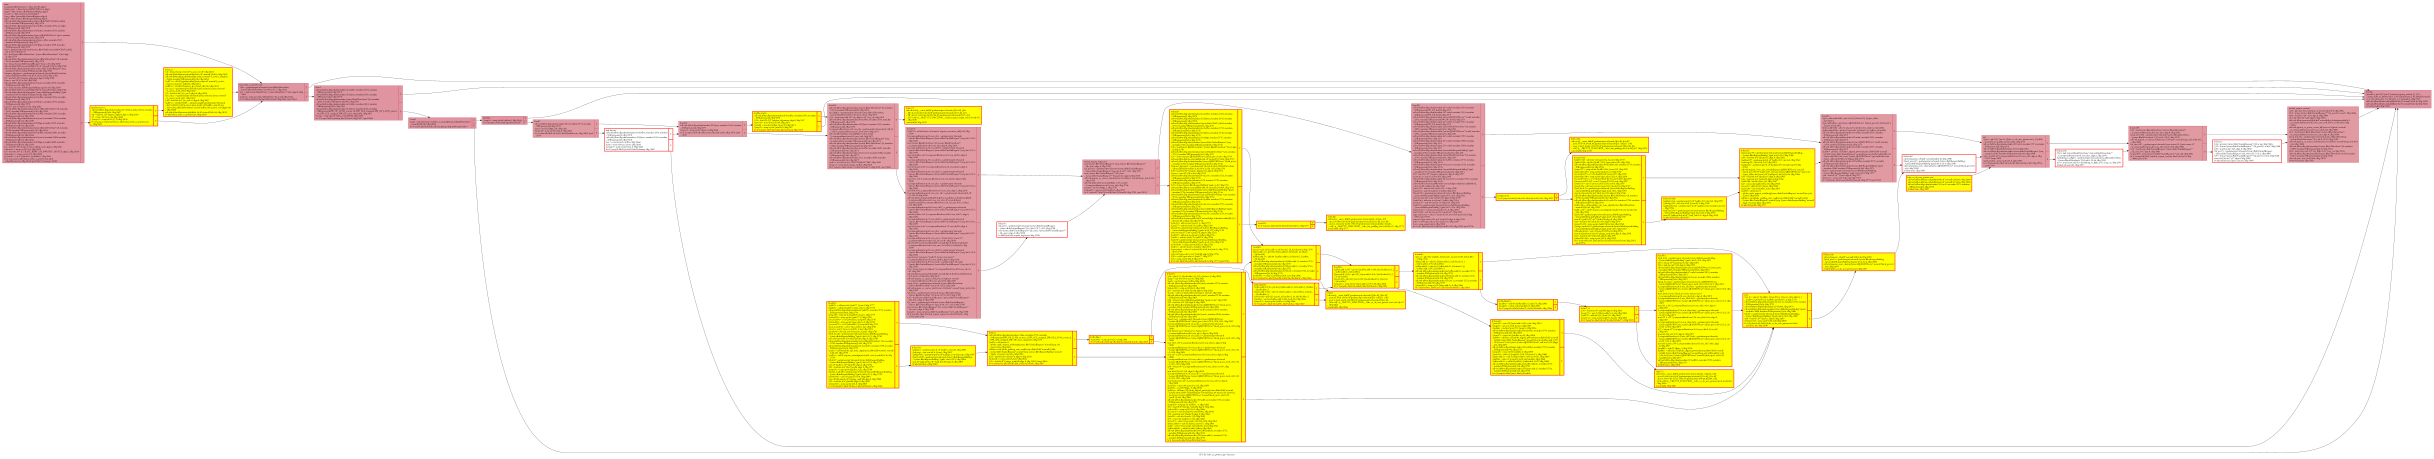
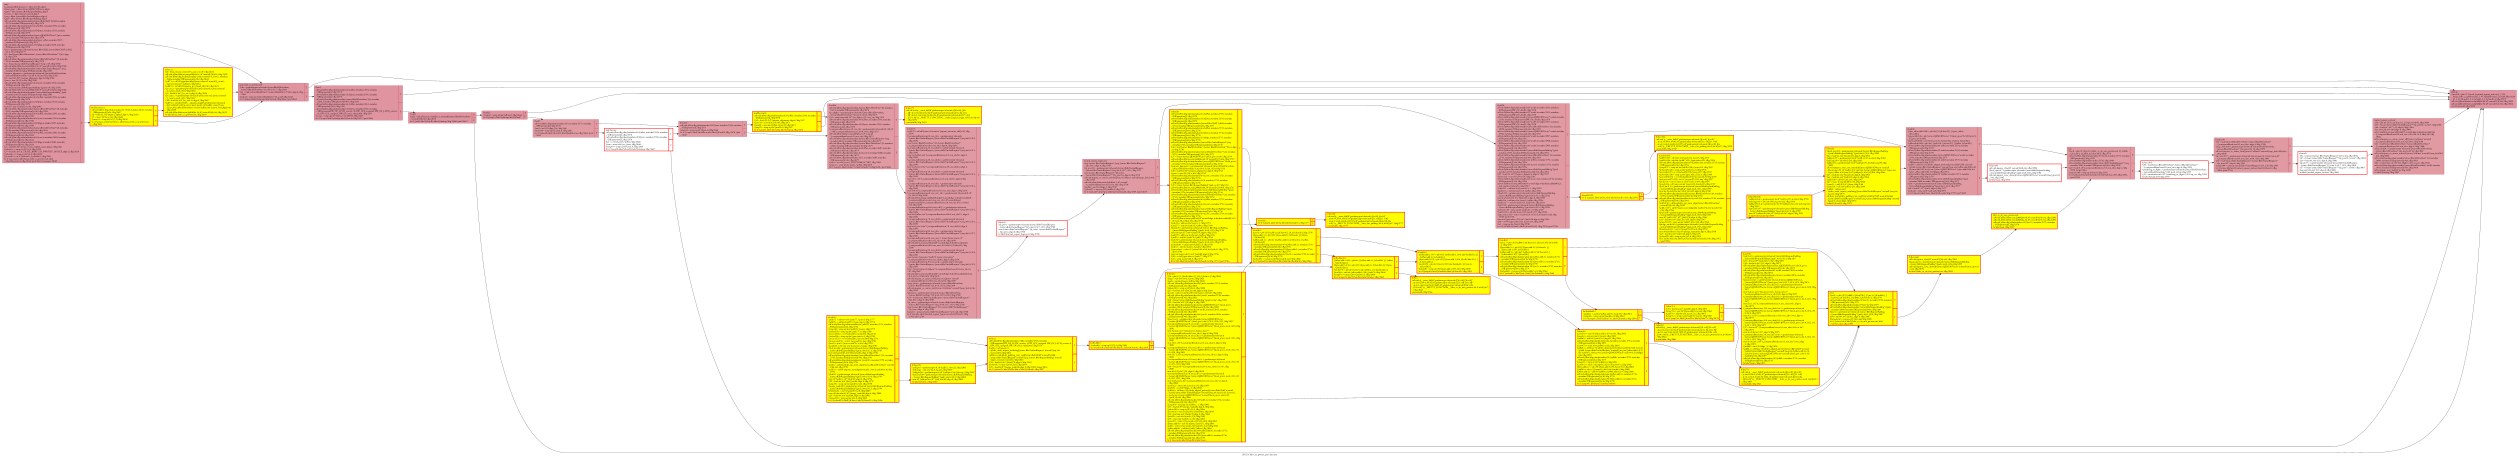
(1899, 213) -> (1999, 244)
(1323, 285) -> (1327, 255)
none -> (1694, 332)
(1120, 357) -> none
